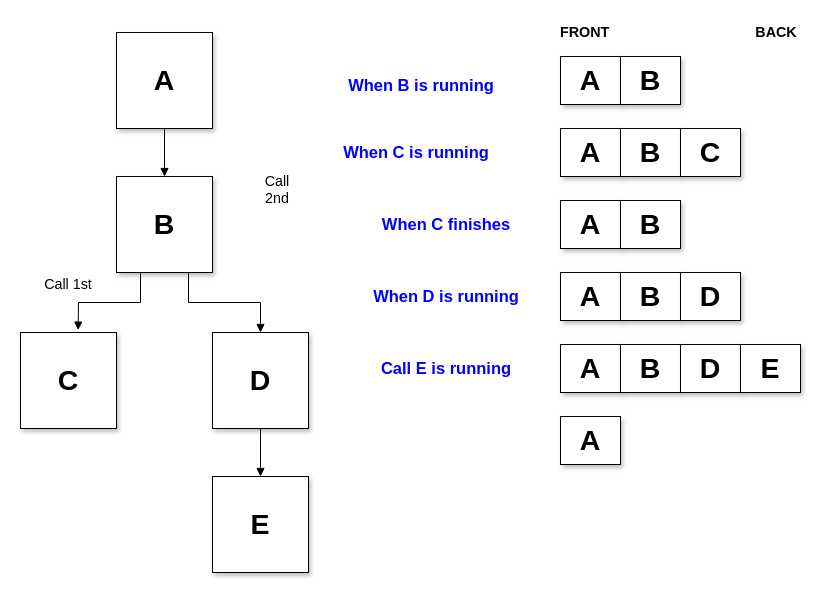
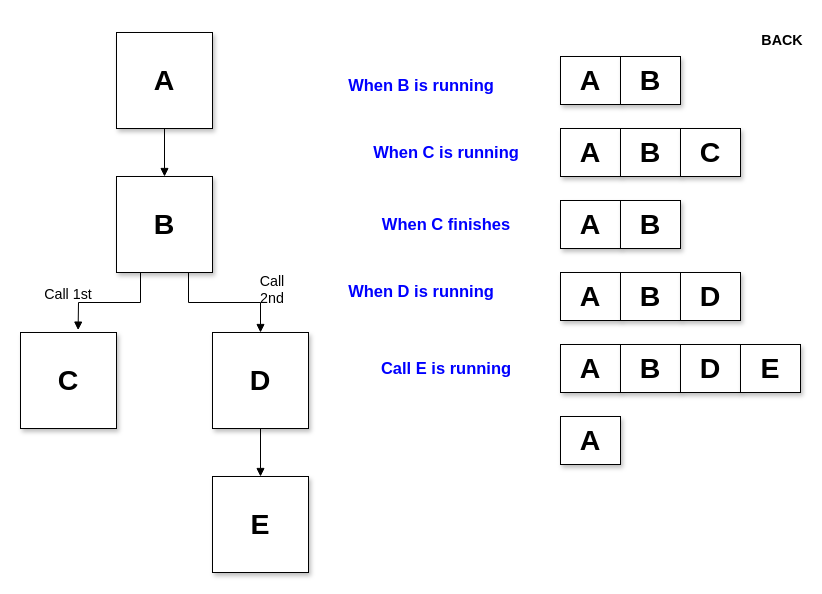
(585, 33) -> none
(777, 33) -> (783, 41)
(417, 153) -> (447, 153)
(278, 185) -> (273, 285)
(69, 285) -> (69, 295)
(447, 297) -> (422, 292)
